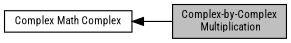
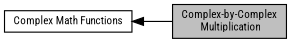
(68, 21) -> (68, 21)
